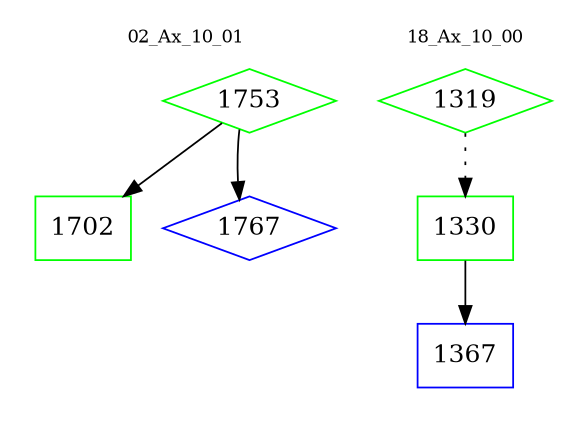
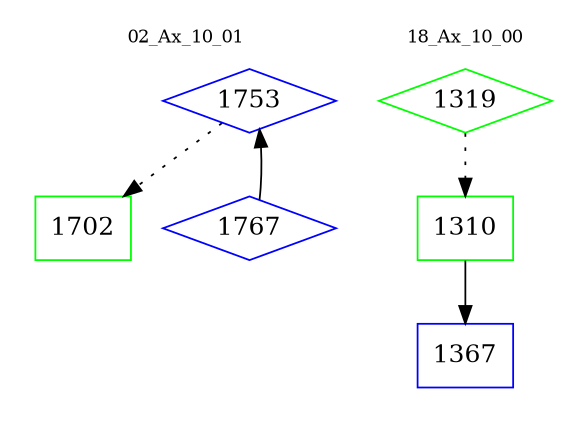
(249, 101) -> (249, 101)
(180, 154) -> (180, 154)
(238, 156) -> (261, 174)
(465, 228) -> (465, 228)
